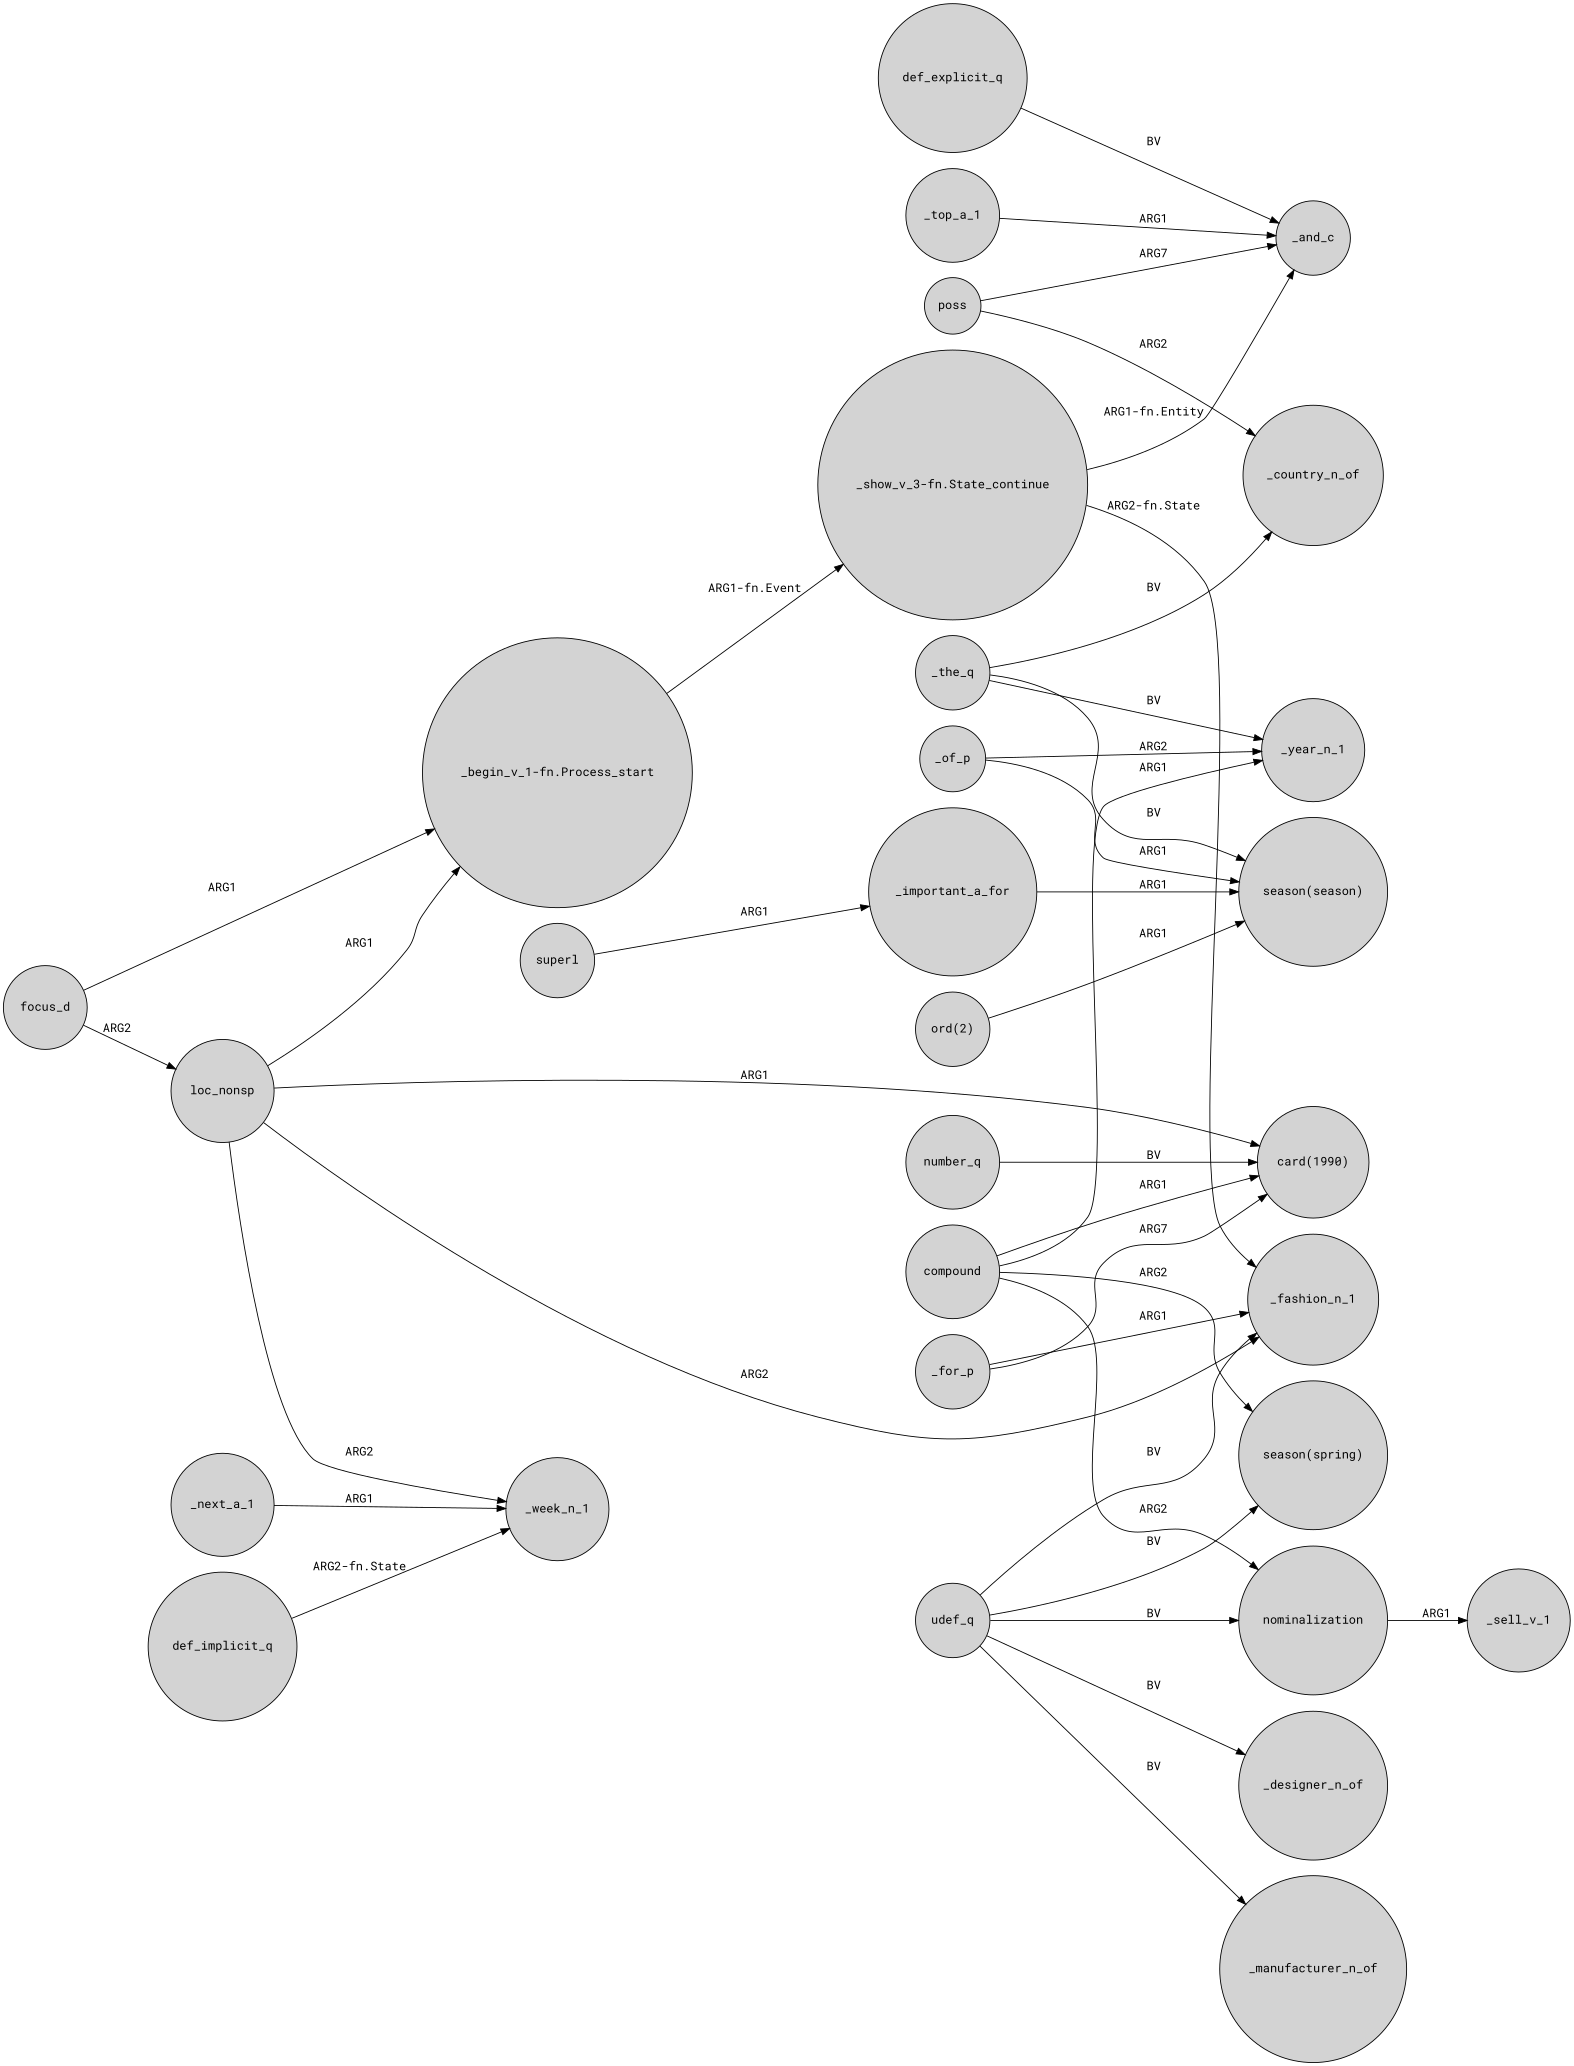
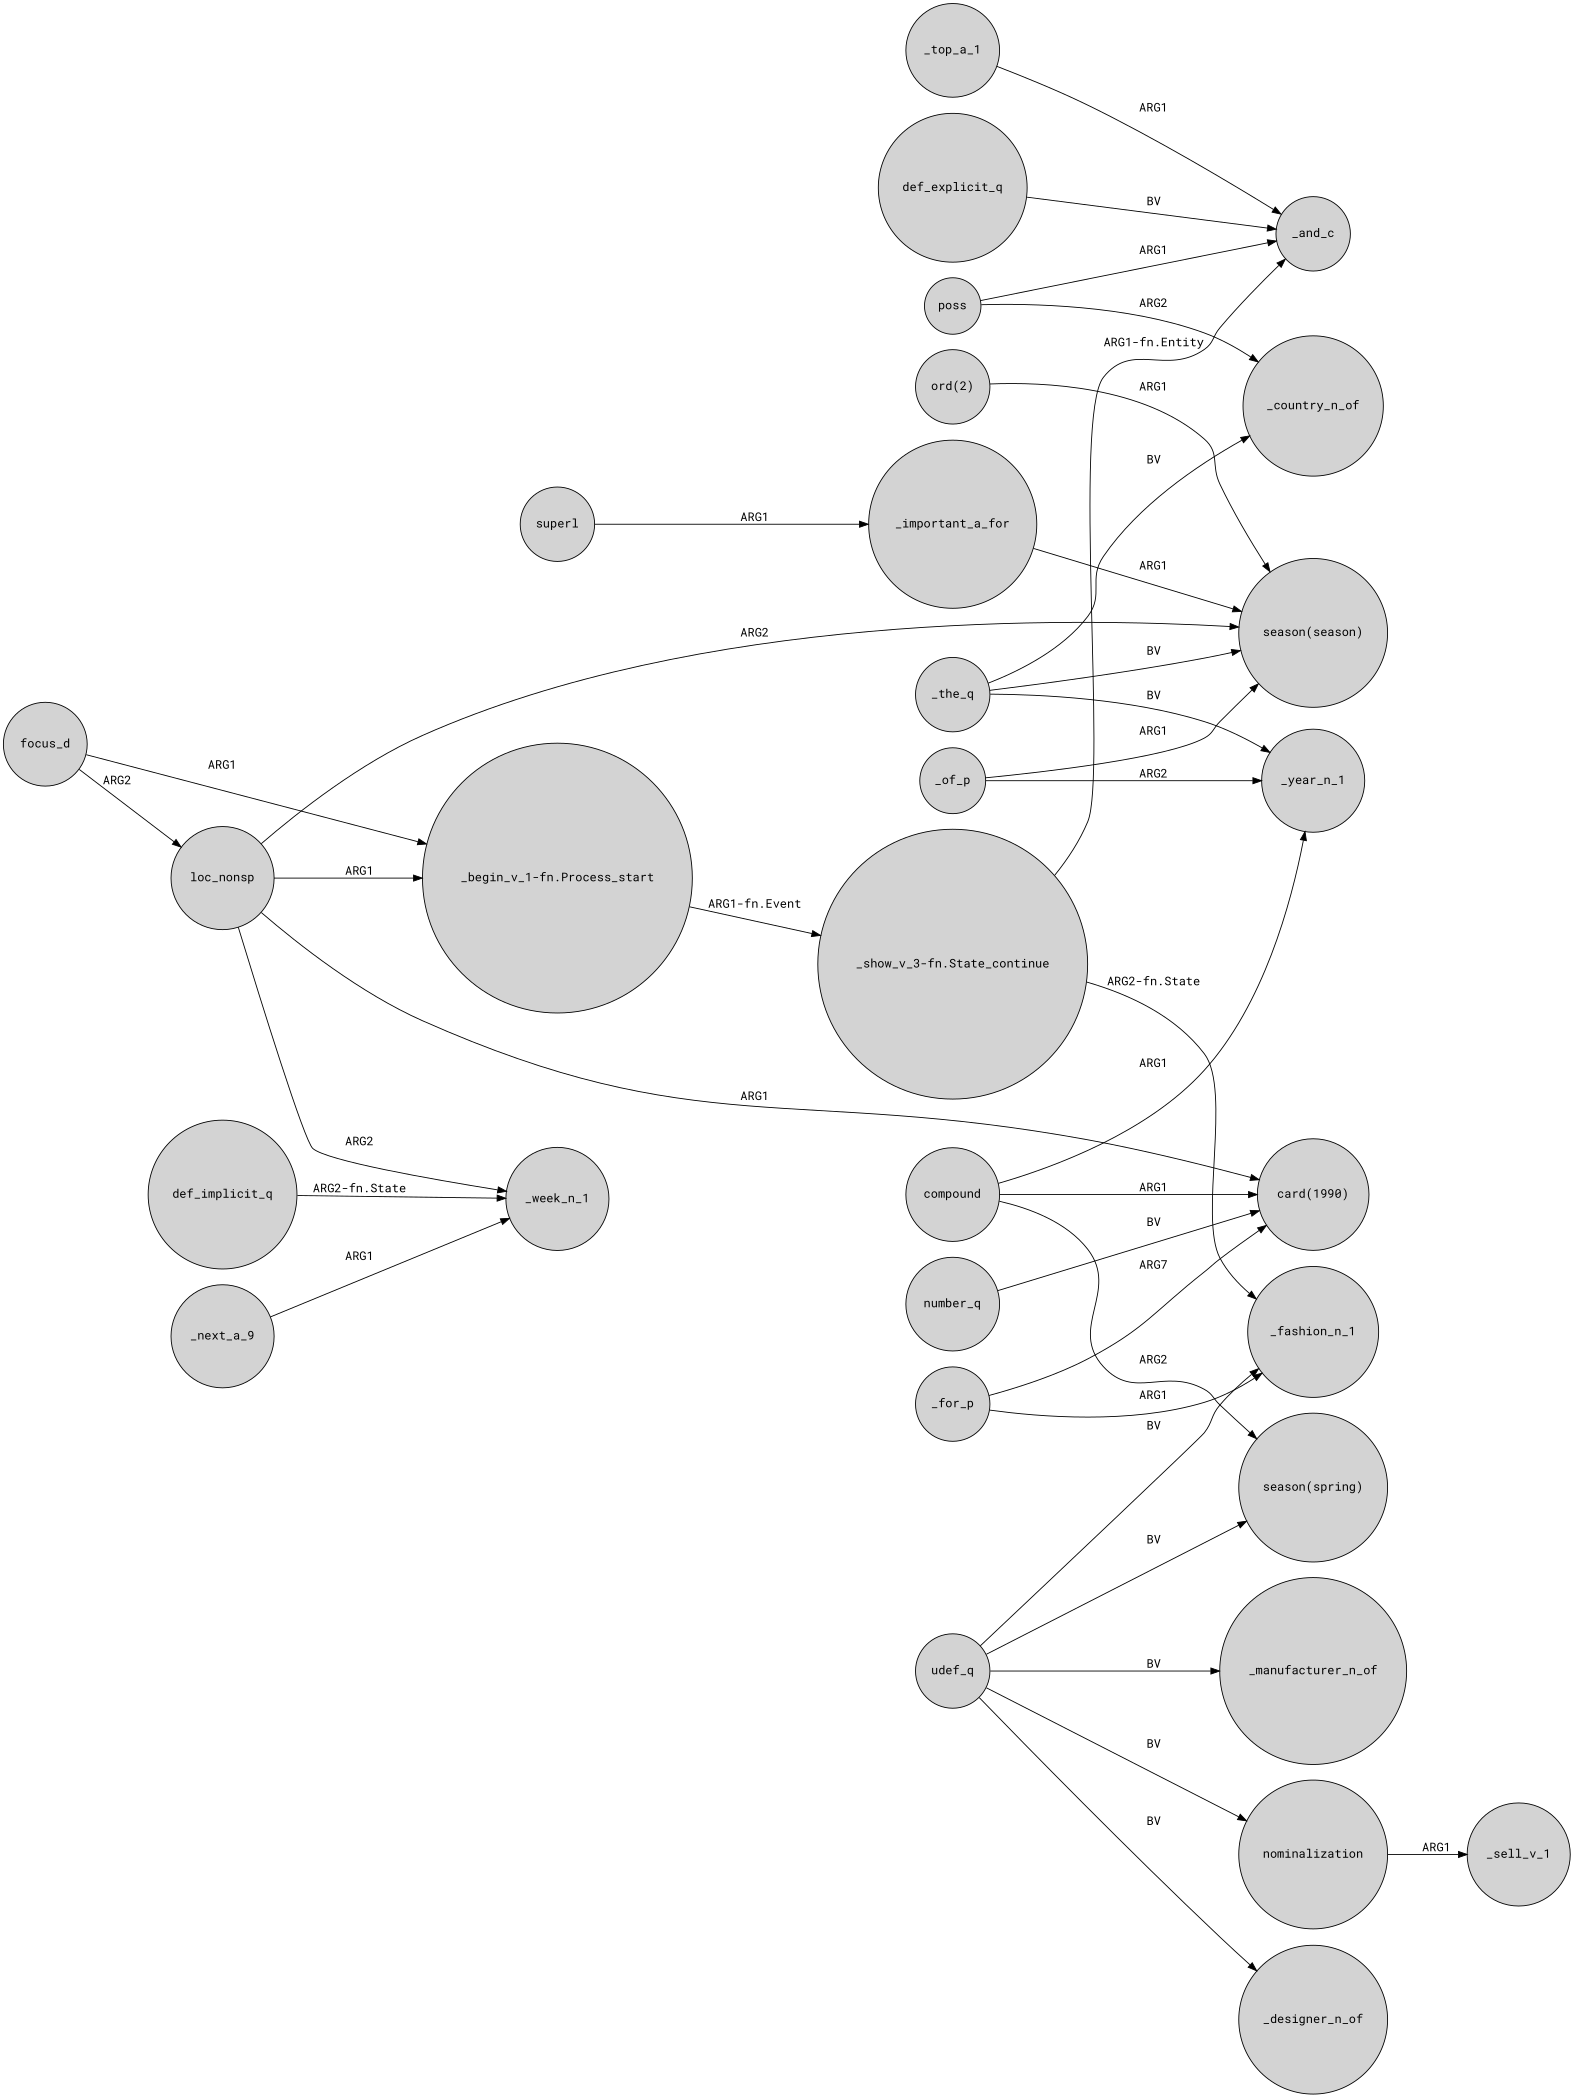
(1154, 254) -> (1154, 251)
(734, 1391) -> (723, 651)
(1093, 1451) -> none
(223, 1505) -> (223, 1336)
